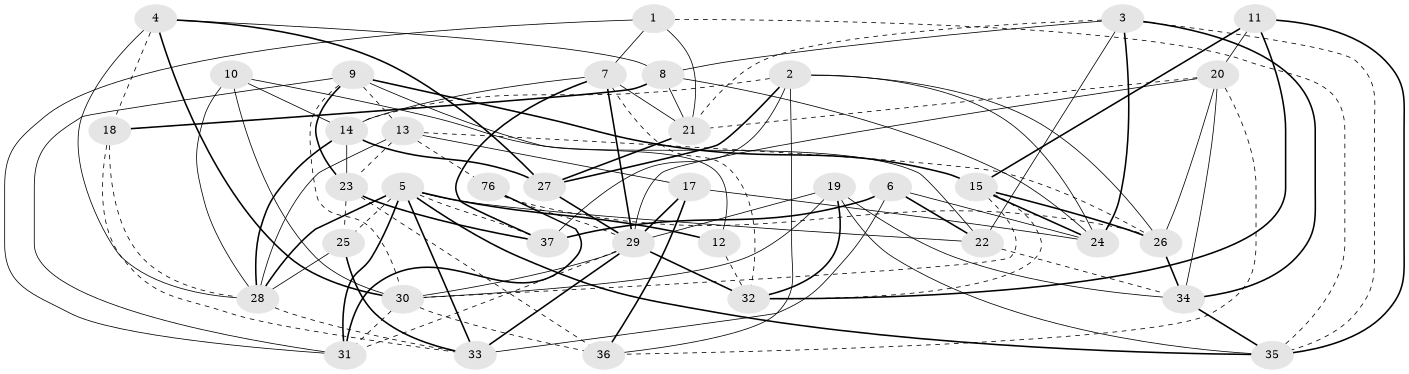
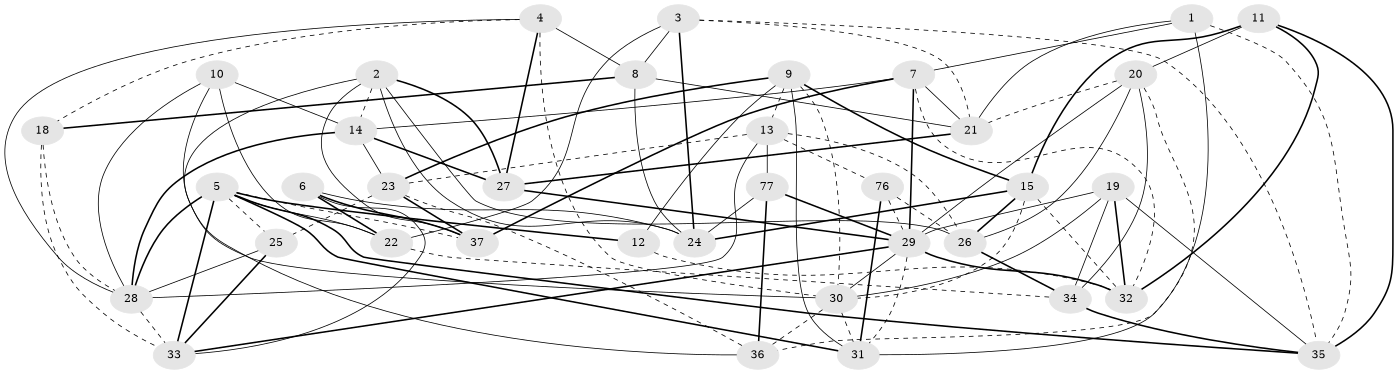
(1315, 137) -> none
(690, 187) -> (767, 187)
(236, 197) -> (600, 245)
